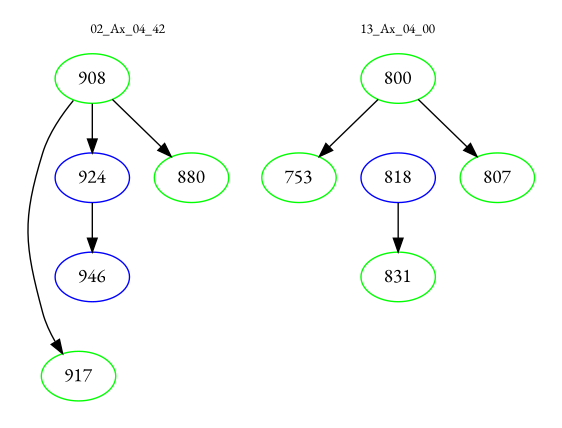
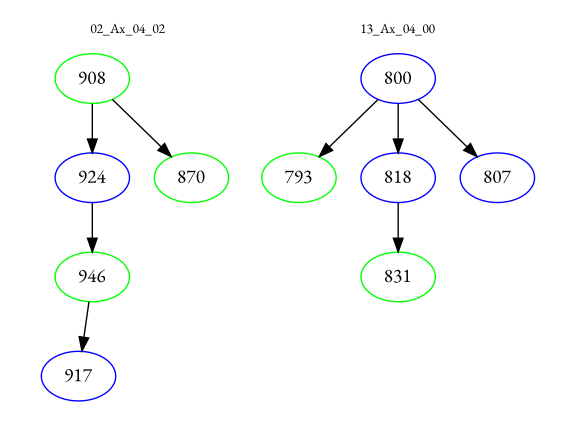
(128, 30) -> (128, 30)
(398, 79) -> (398, 79)
none -> (398, 121)
(192, 178) -> (192, 178)
(299, 178) -> (299, 178)
(497, 178) -> (497, 178)
(29, 218) -> (86, 319)
(92, 277) -> (92, 277)
(79, 376) -> (79, 376)
